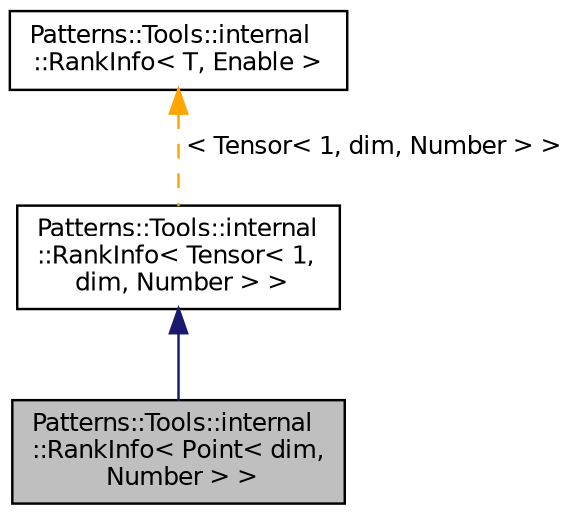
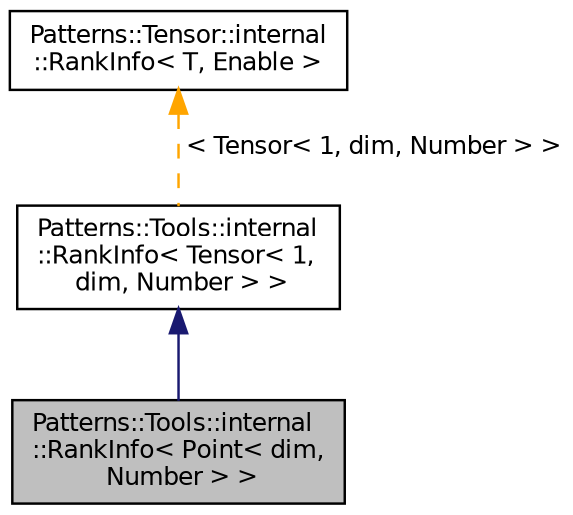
(179, 50) -> (179, 50)
